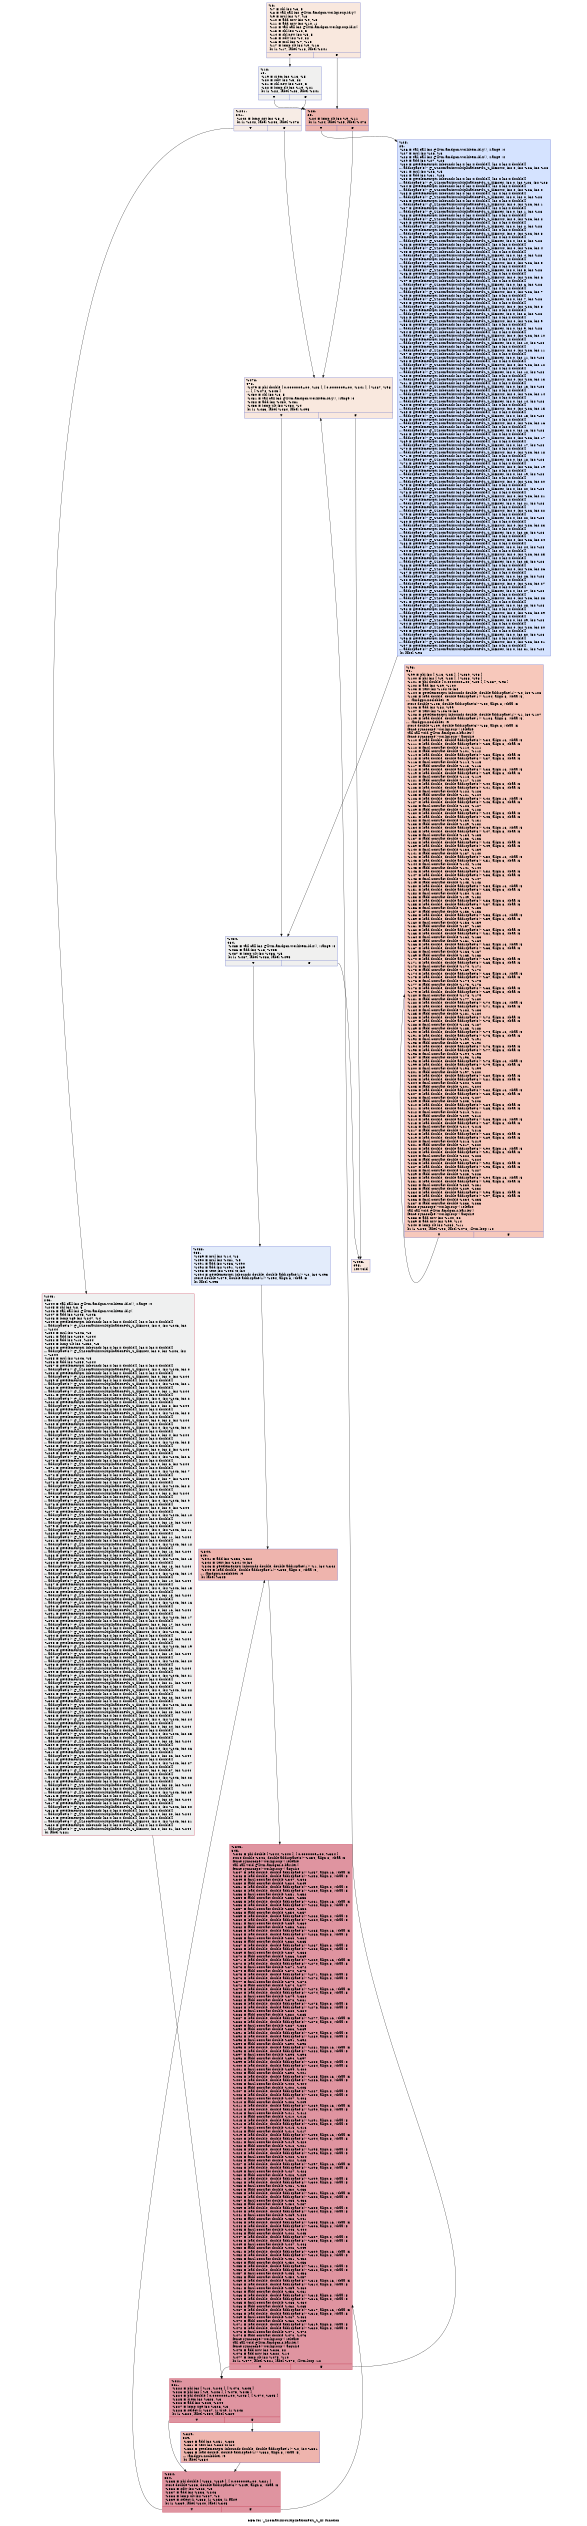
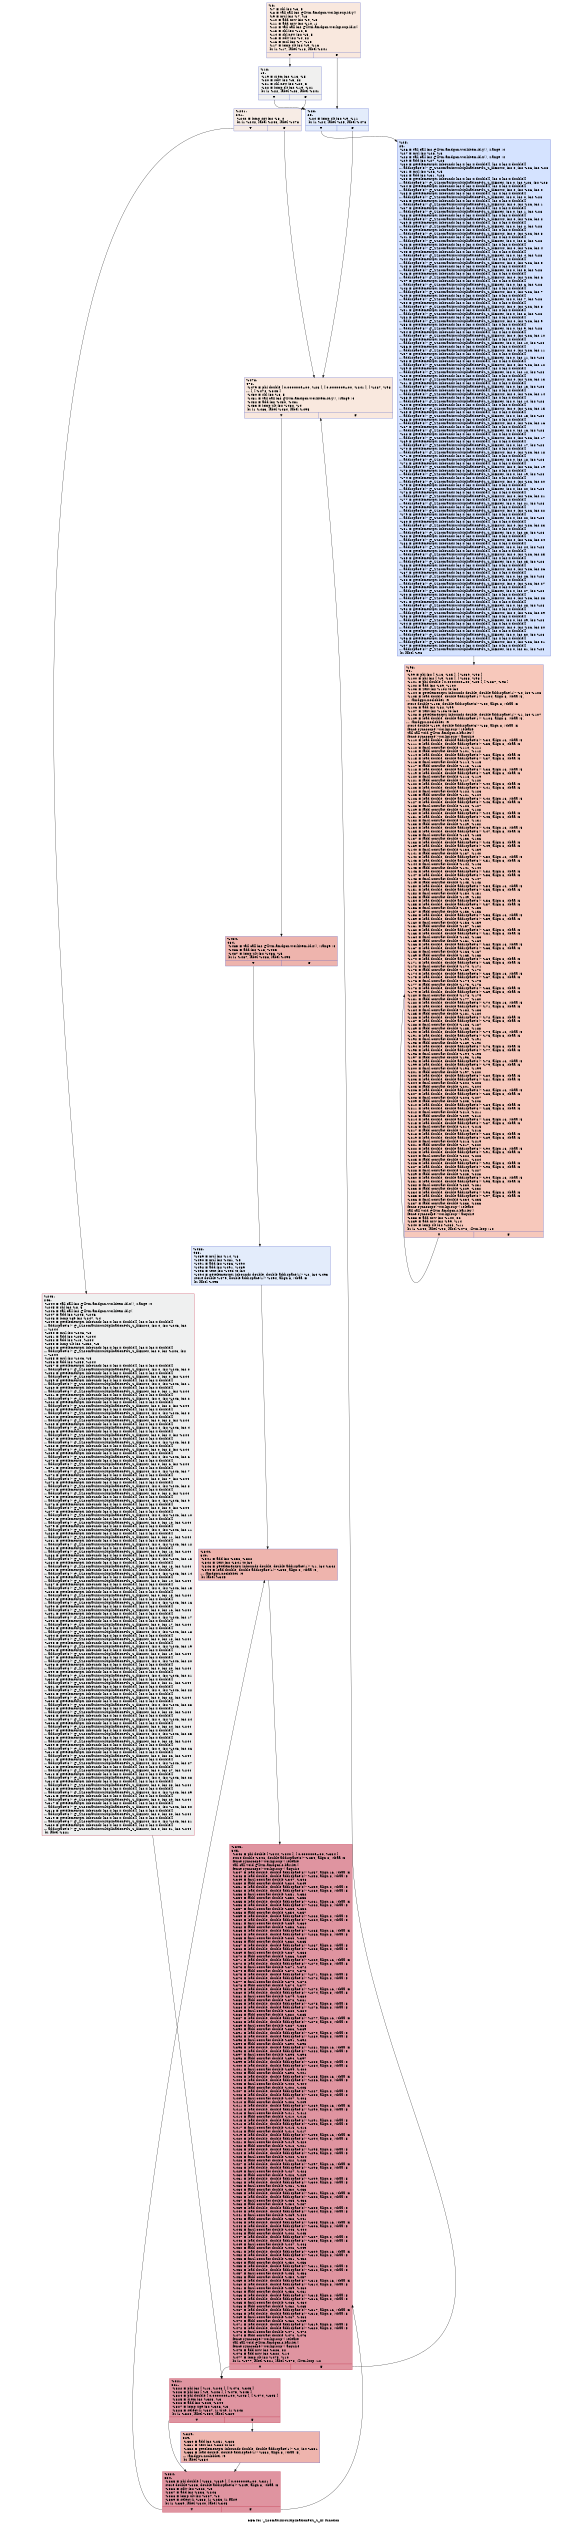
(337, 120) -> (337, 120)
(345, 796) -> (474, 659)
(281, 951) -> (281, 951)
(361, 1266) -> none
